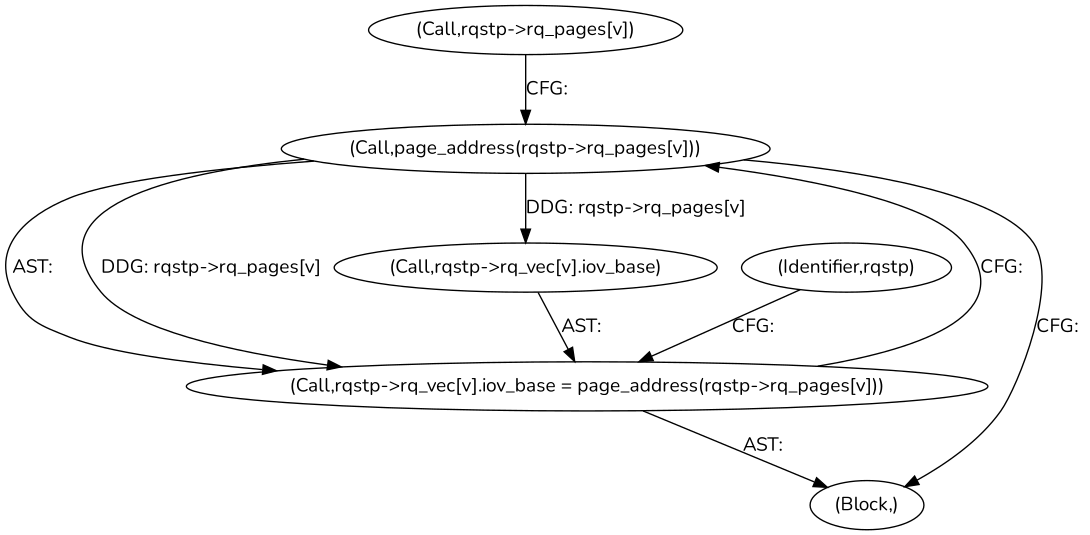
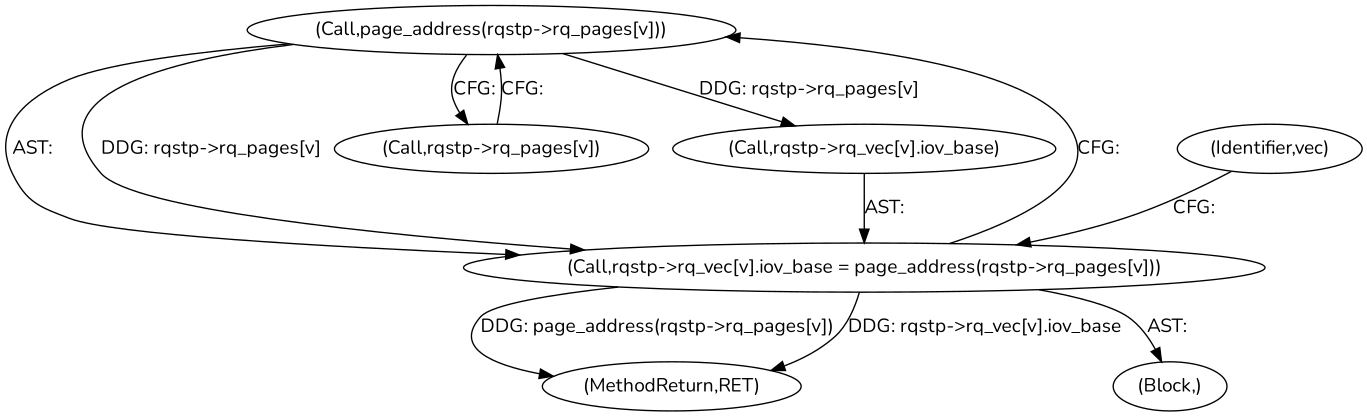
(1026, 236) -> (452, 83)
(847, 268) -> (1270, 149)
none -> (672, 386)
